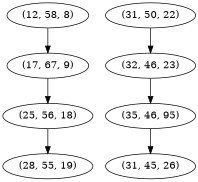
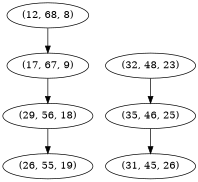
(48, 15) -> (48, 15)
(151, 15) -> none
(151, 66) -> (151, 66)
(48, 116) -> (48, 116)
(151, 116) -> (151, 116)
(48, 166) -> (48, 166)
